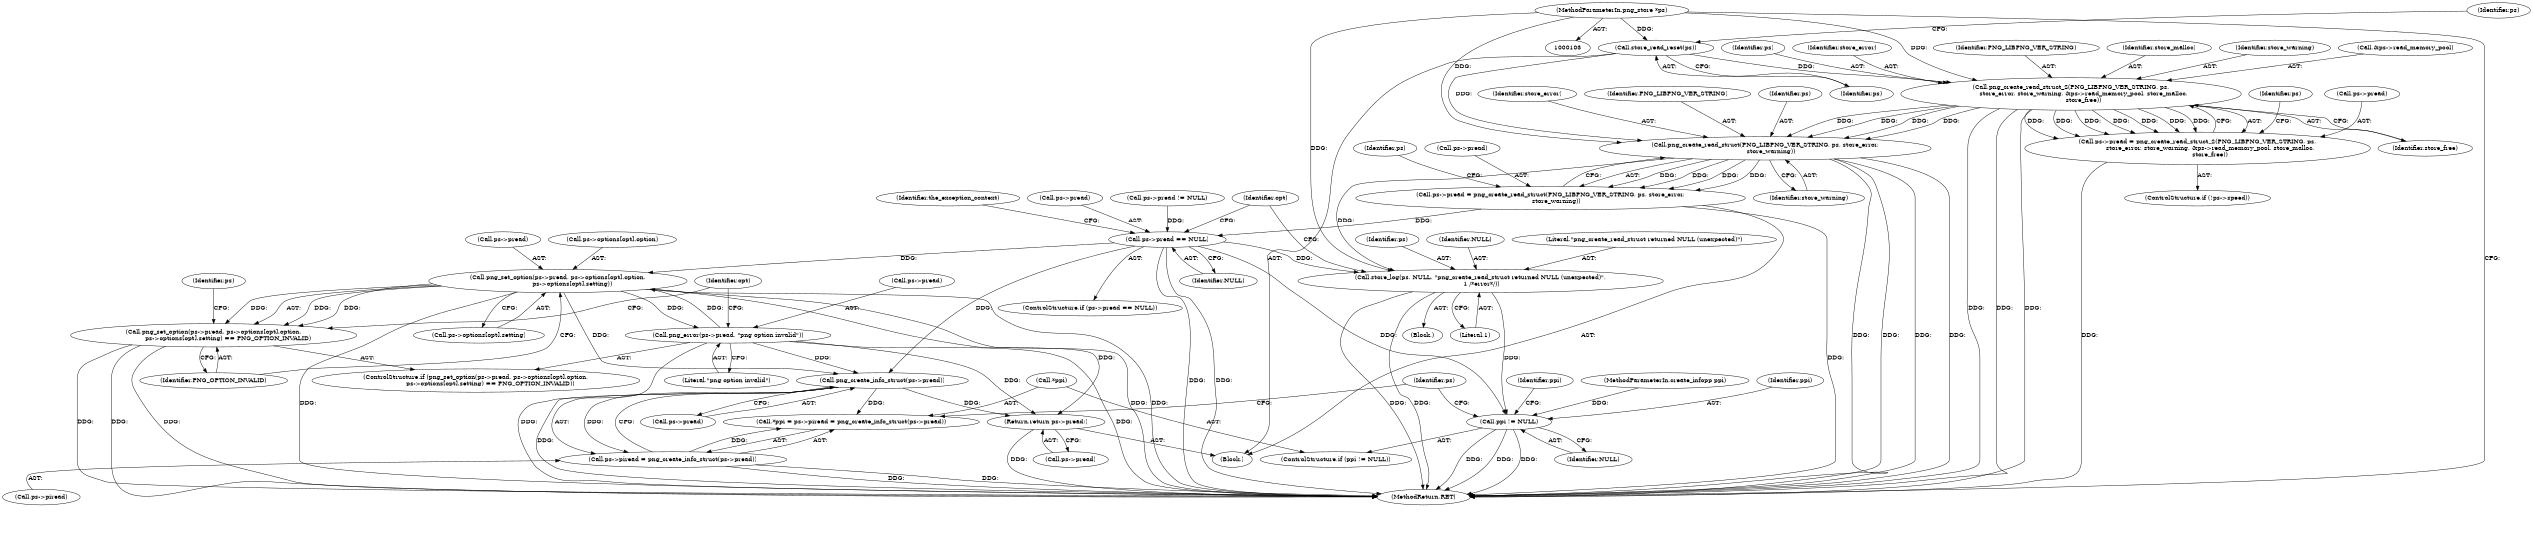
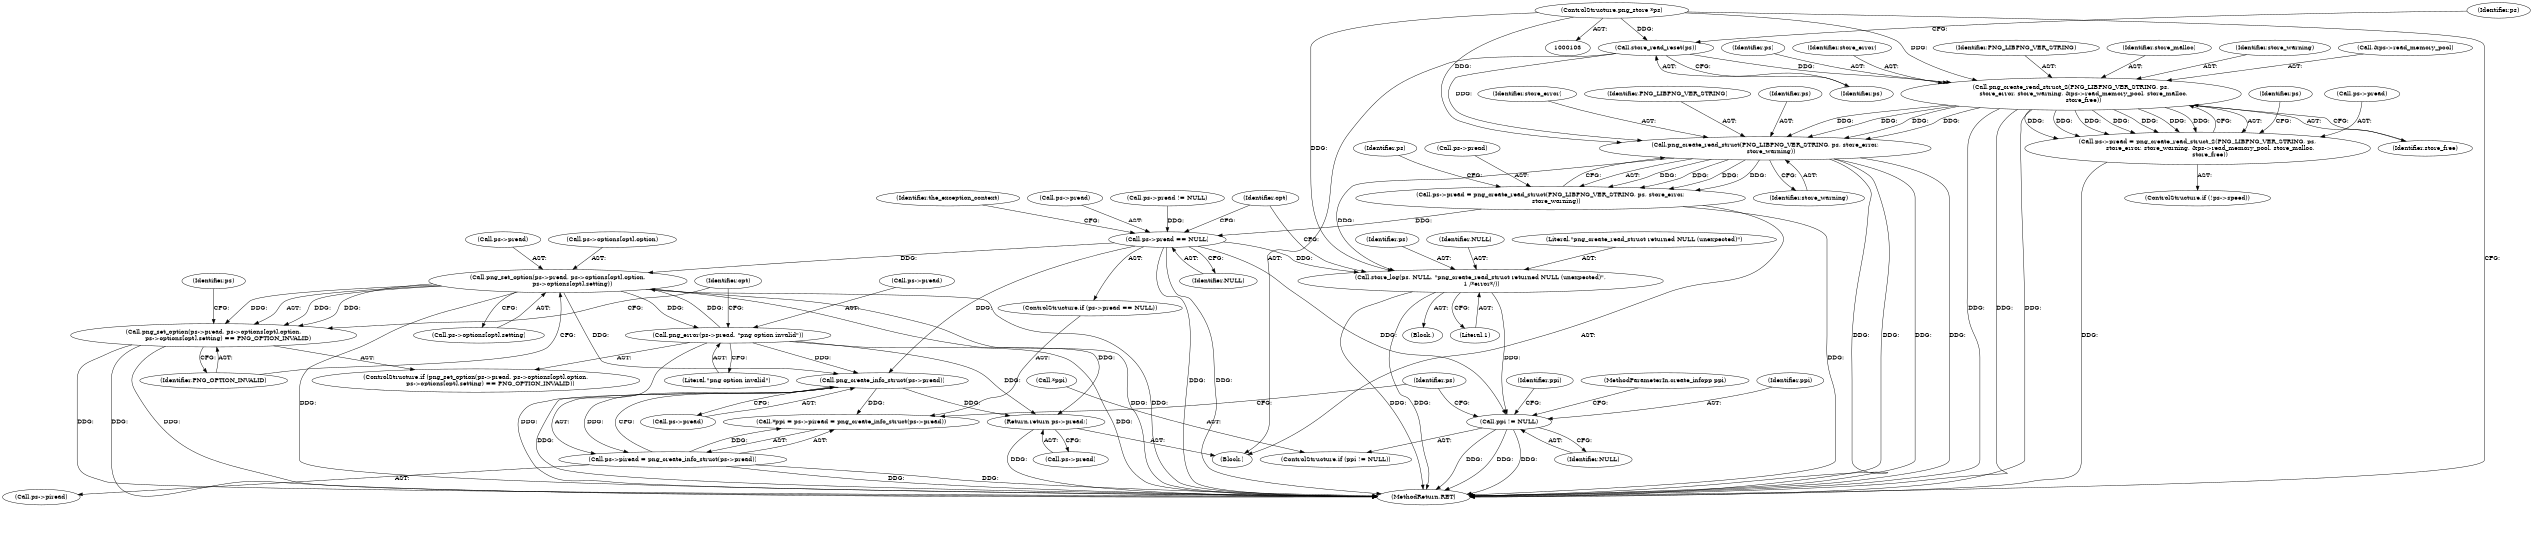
(1612, 10) -> (1612, 10)
(1601, 403) -> (1601, 403)
(987, 405) -> (1016, 381)
(283, 464) -> (336, 480)
